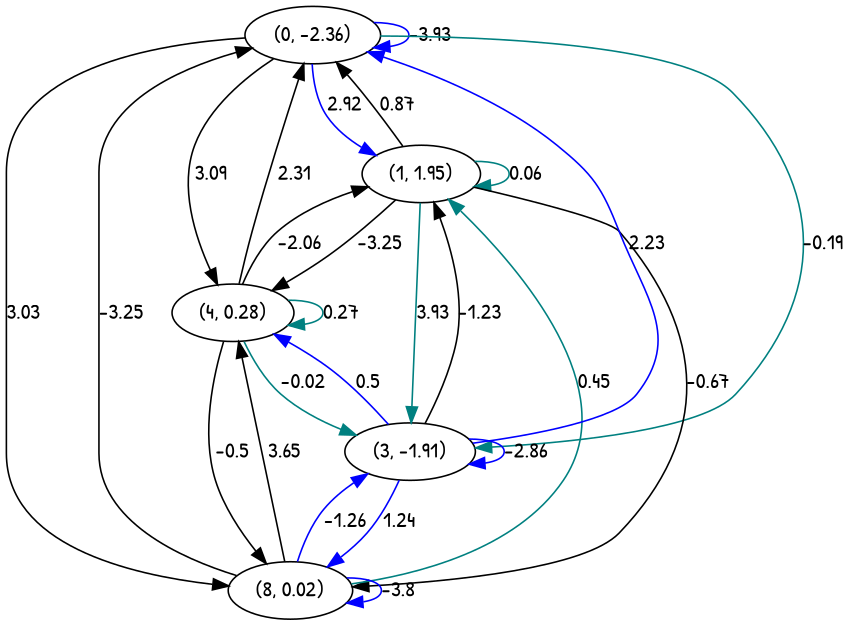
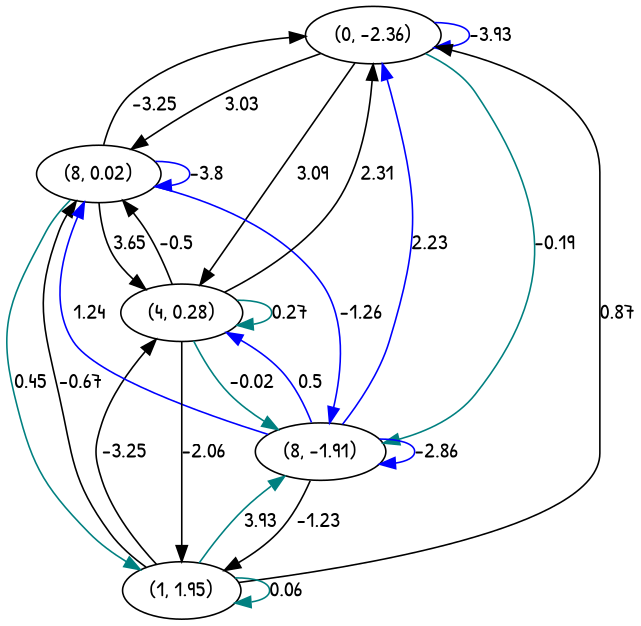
(325, 113) -> none
(410, 452) -> (321, 452)
